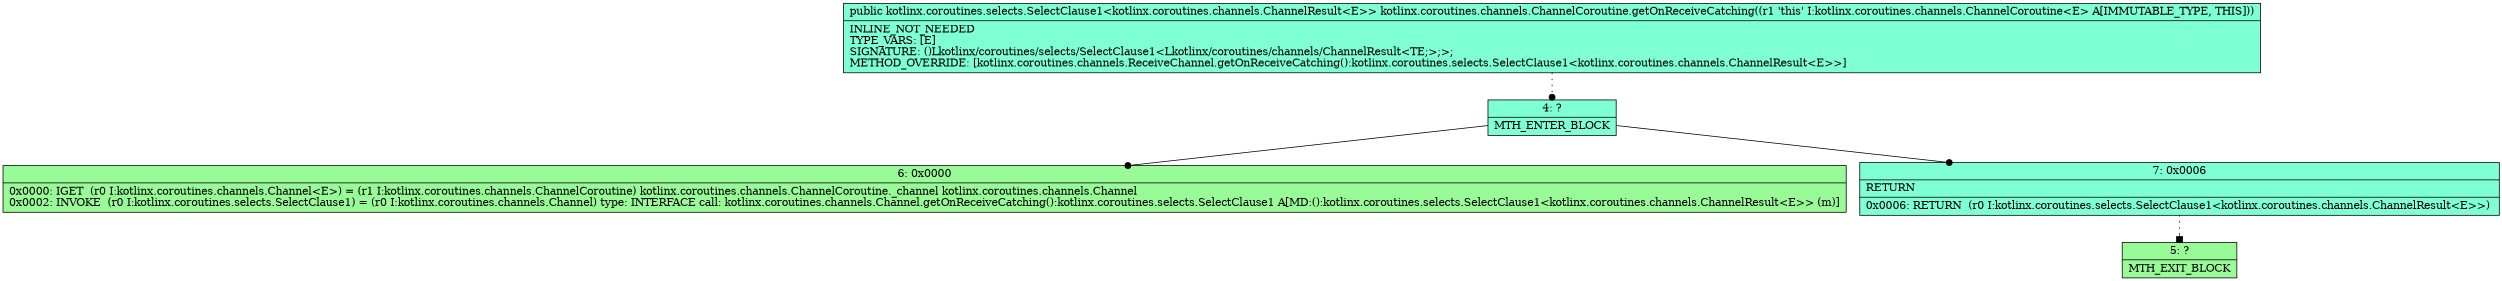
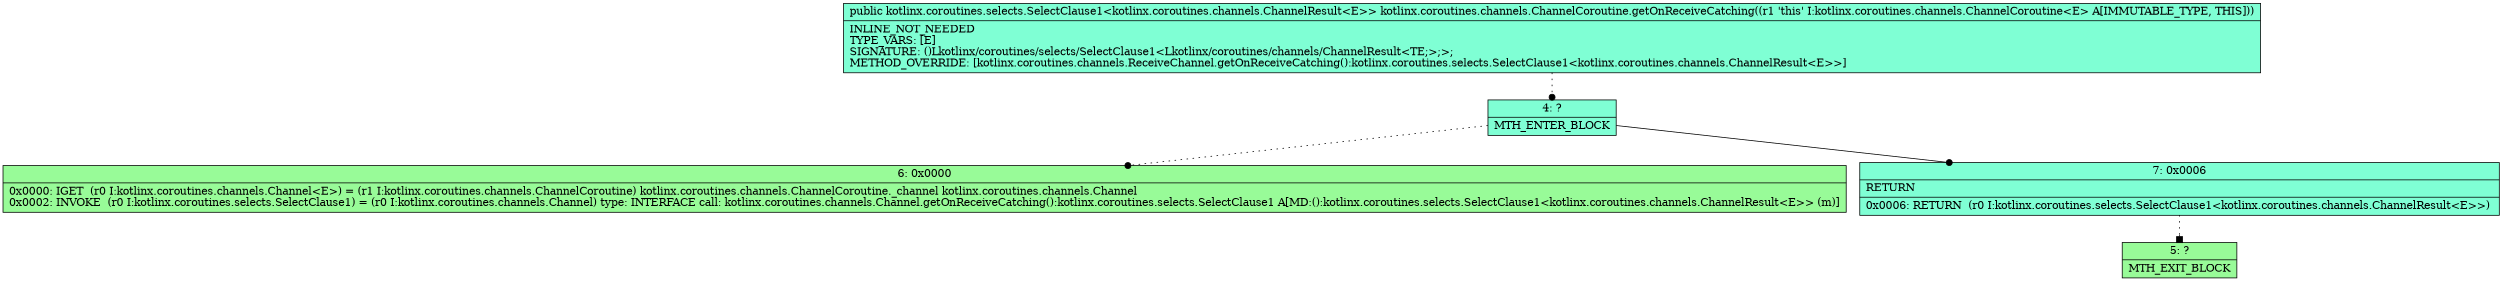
(1310, 145) -> (1310, 145)
